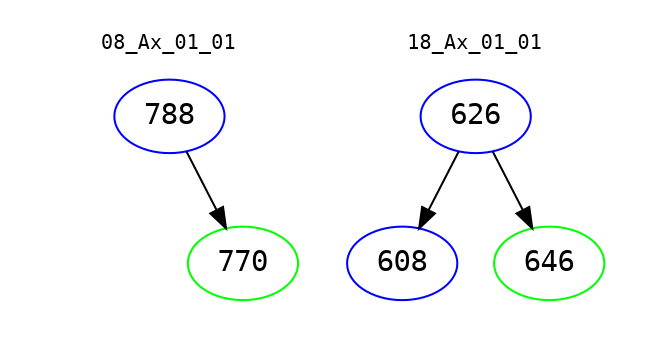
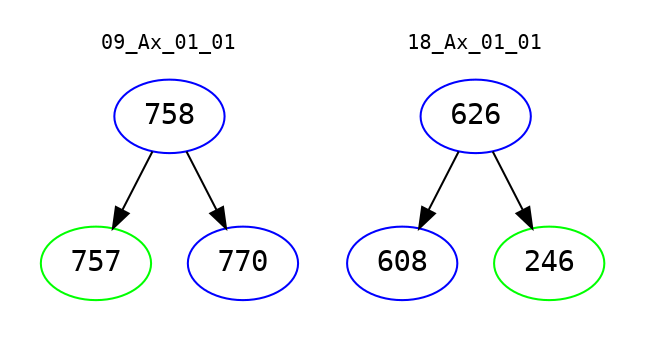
(169, 44) -> (169, 44)
(169, 116) -> (169, 116)
none -> (96, 263)
(243, 263) -> (243, 263)
(549, 263) -> (549, 263)
